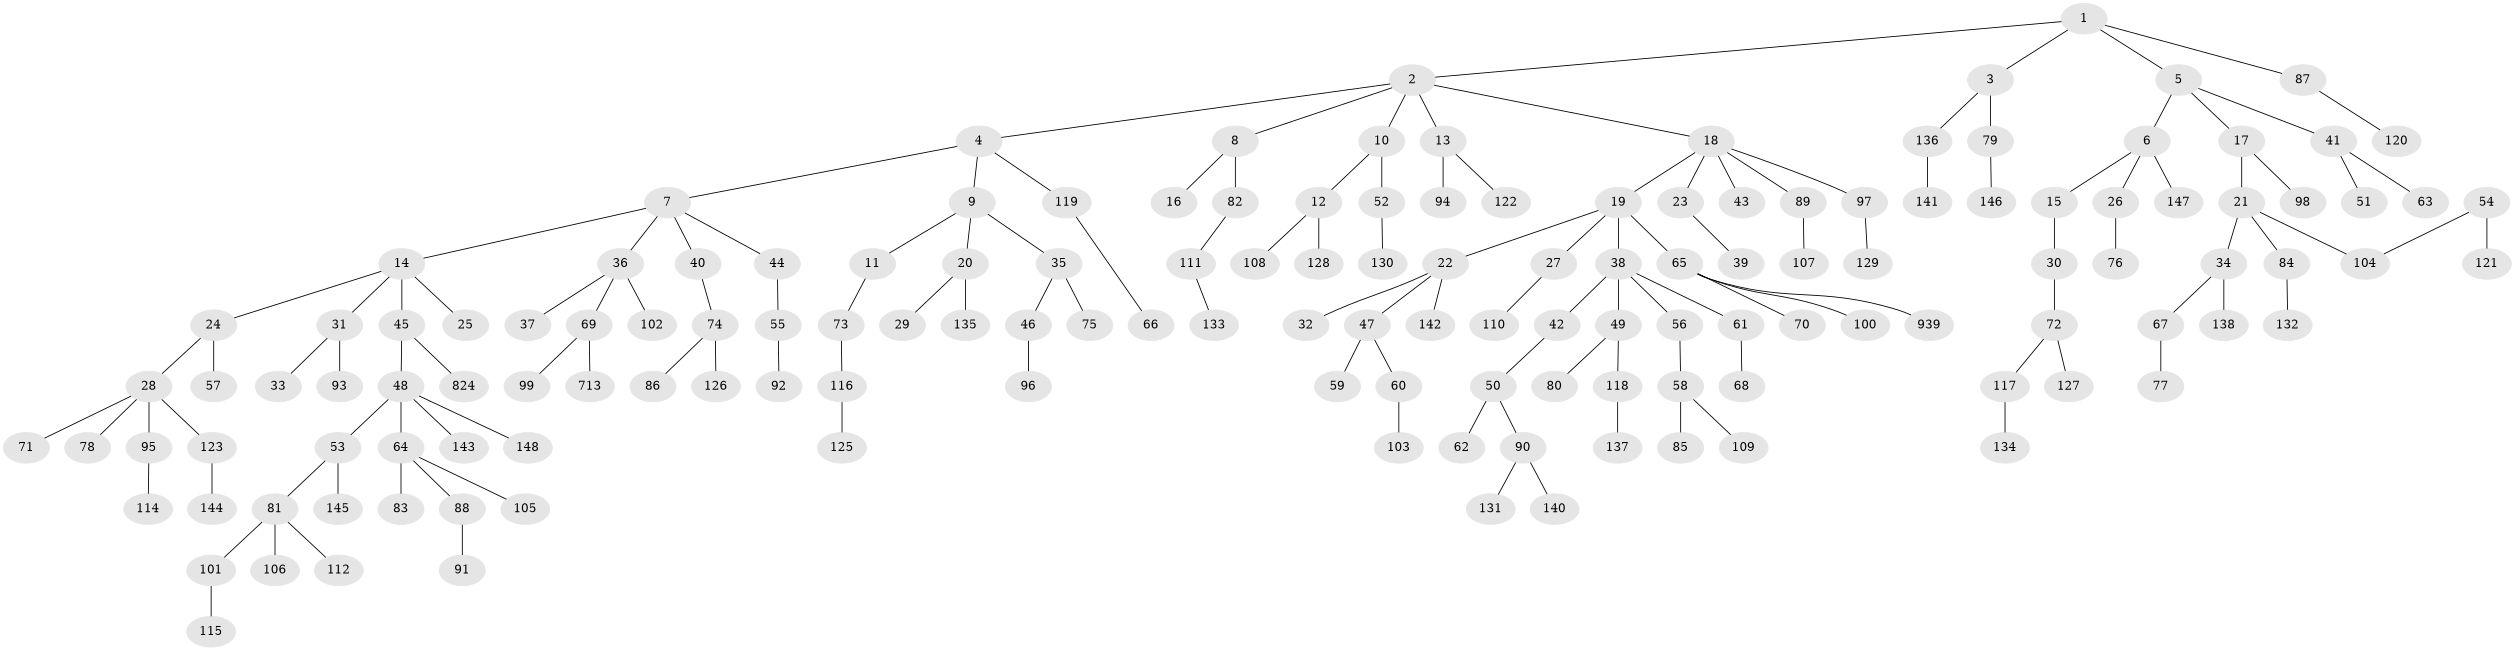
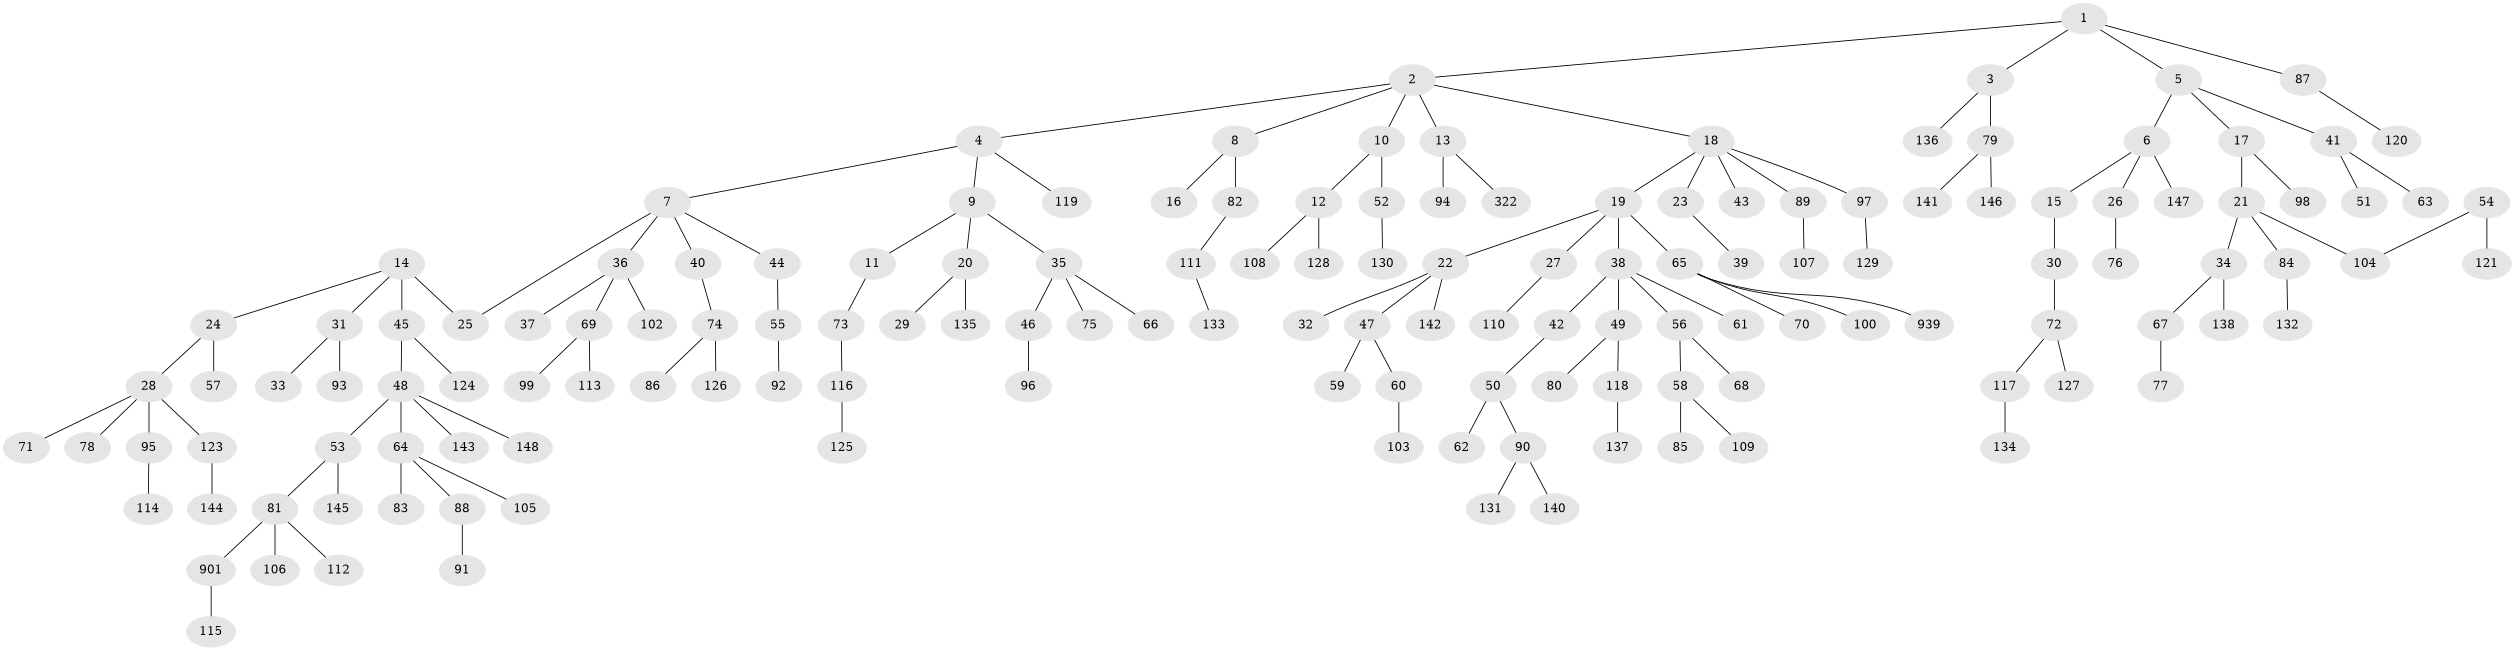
(1928, 172) -> (1959, 172)
(1506, 203) -> (1506, 203)
(535, 233) -> (566, 263)
(1109, 264) -> (1105, 295)
(1742, 356) -> (1711, 356)
(464, 387) -> (464, 387)
(590, 387) -> (590, 387)
(211, 570) -> (211, 570)
